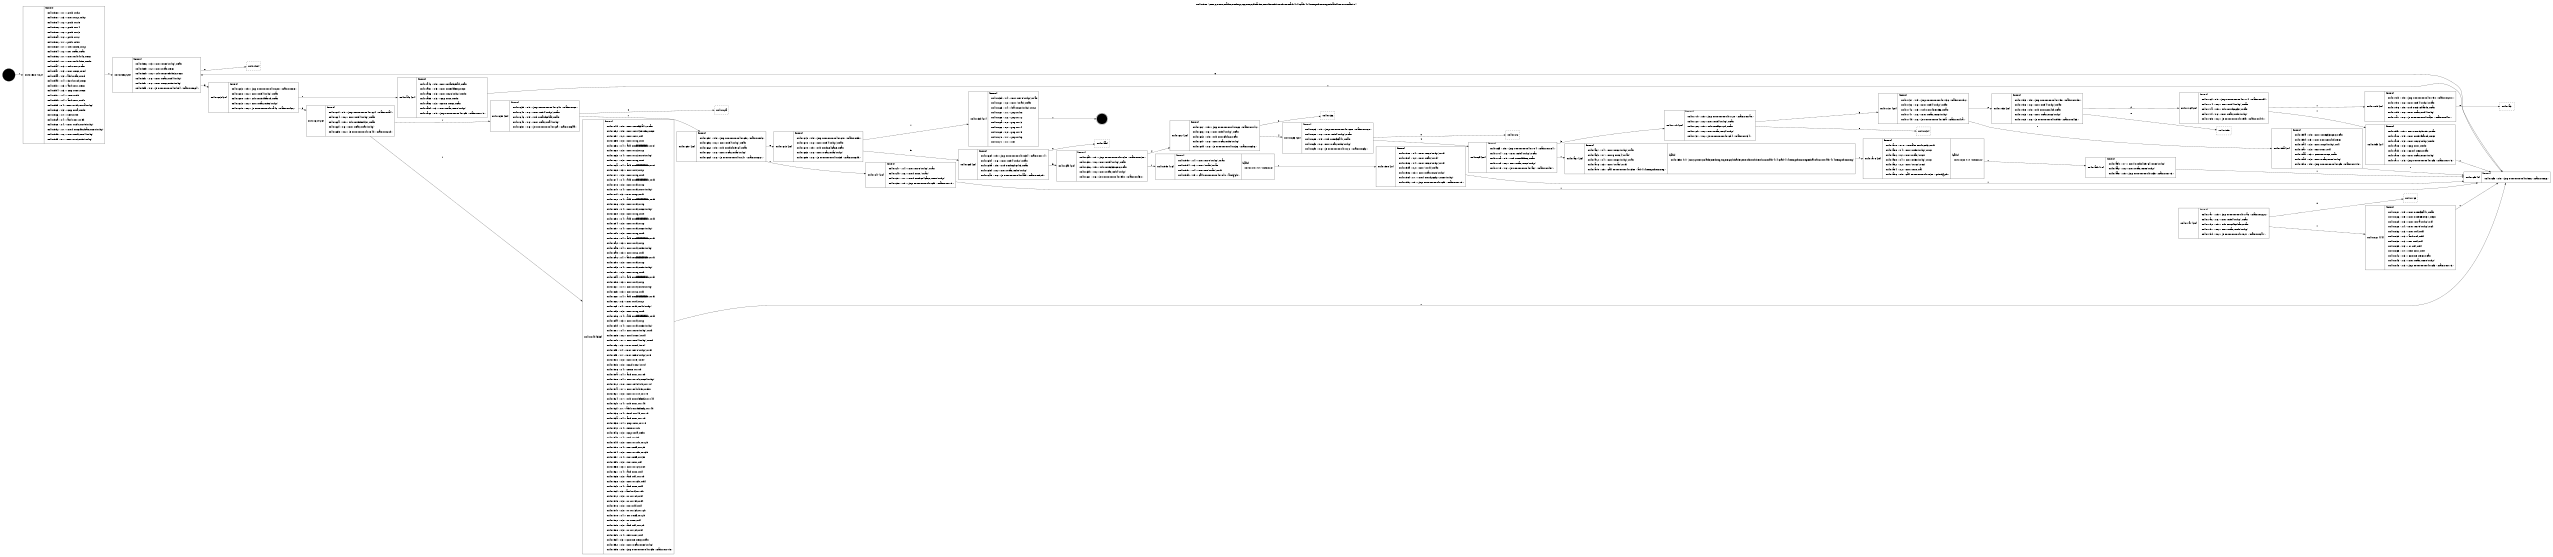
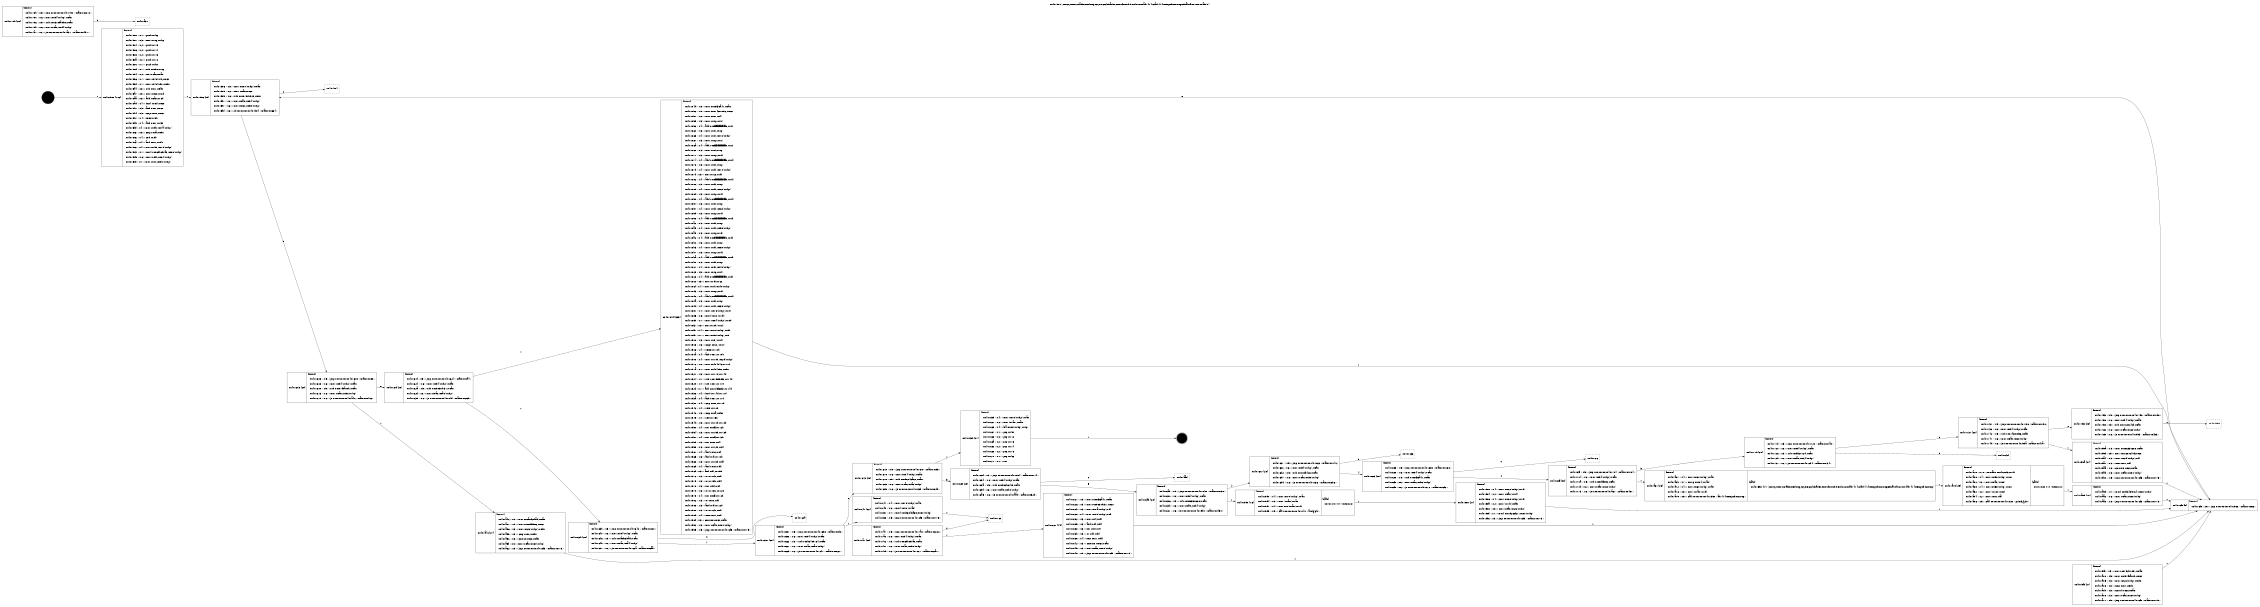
(2224, 108) -> none
(1716, 189) -> (965, 516)
